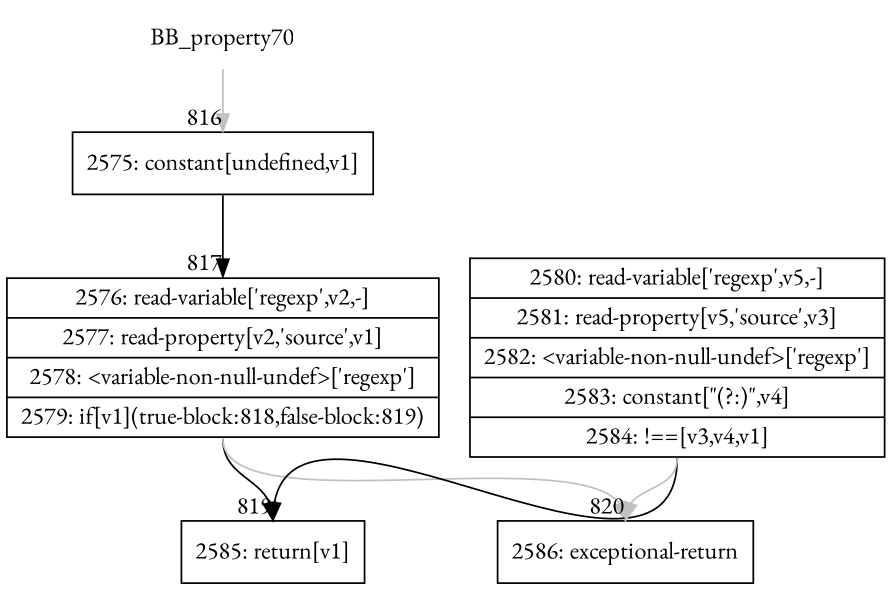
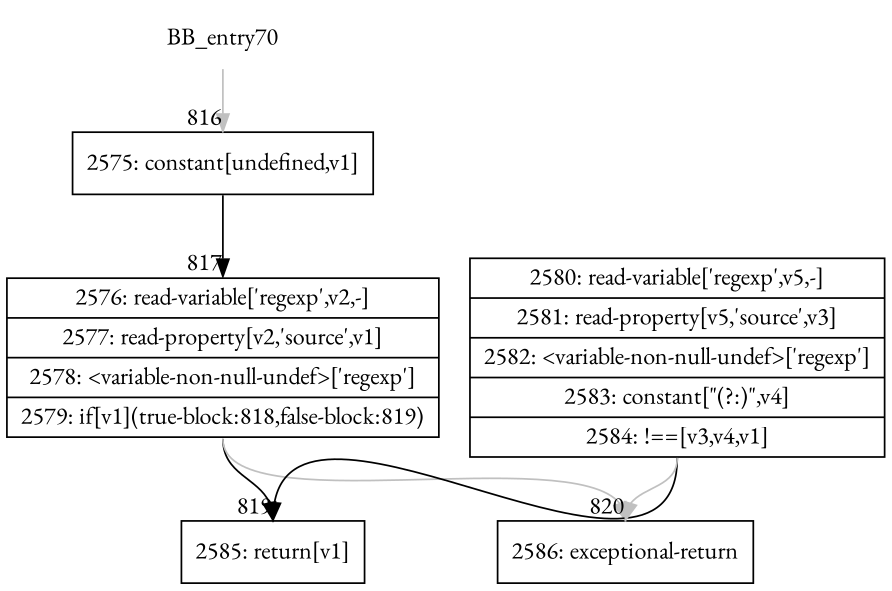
(223, 38) -> (223, 38)
